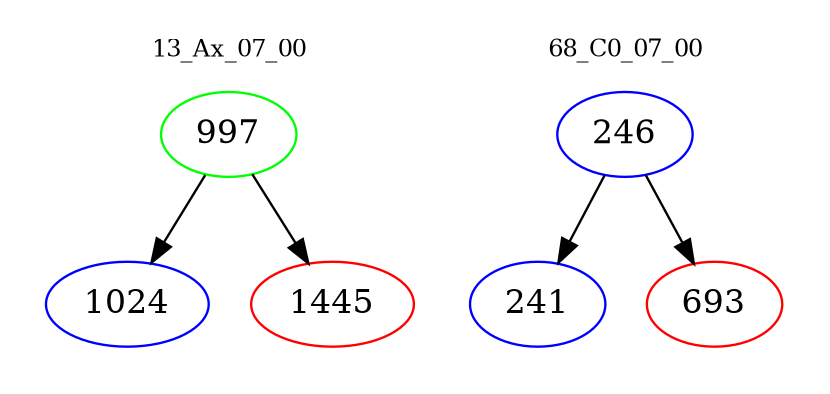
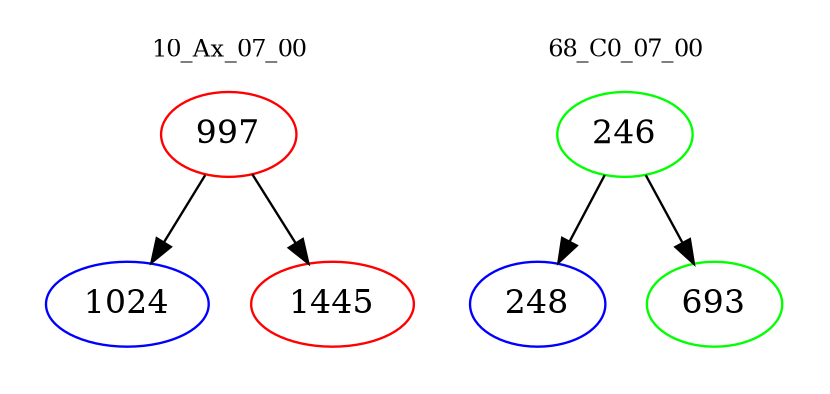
(230, 51) -> (230, 51)
(229, 134) -> (229, 134)
(625, 134) -> (625, 134)
(538, 304) -> (538, 304)
(715, 304) -> (715, 304)
